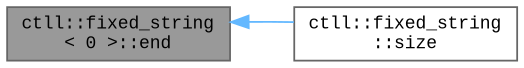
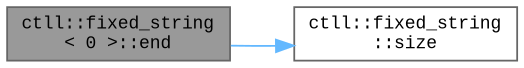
(271, 22) -> (253, 46)
